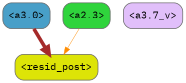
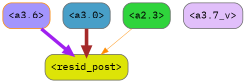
none -> (26, 16)
